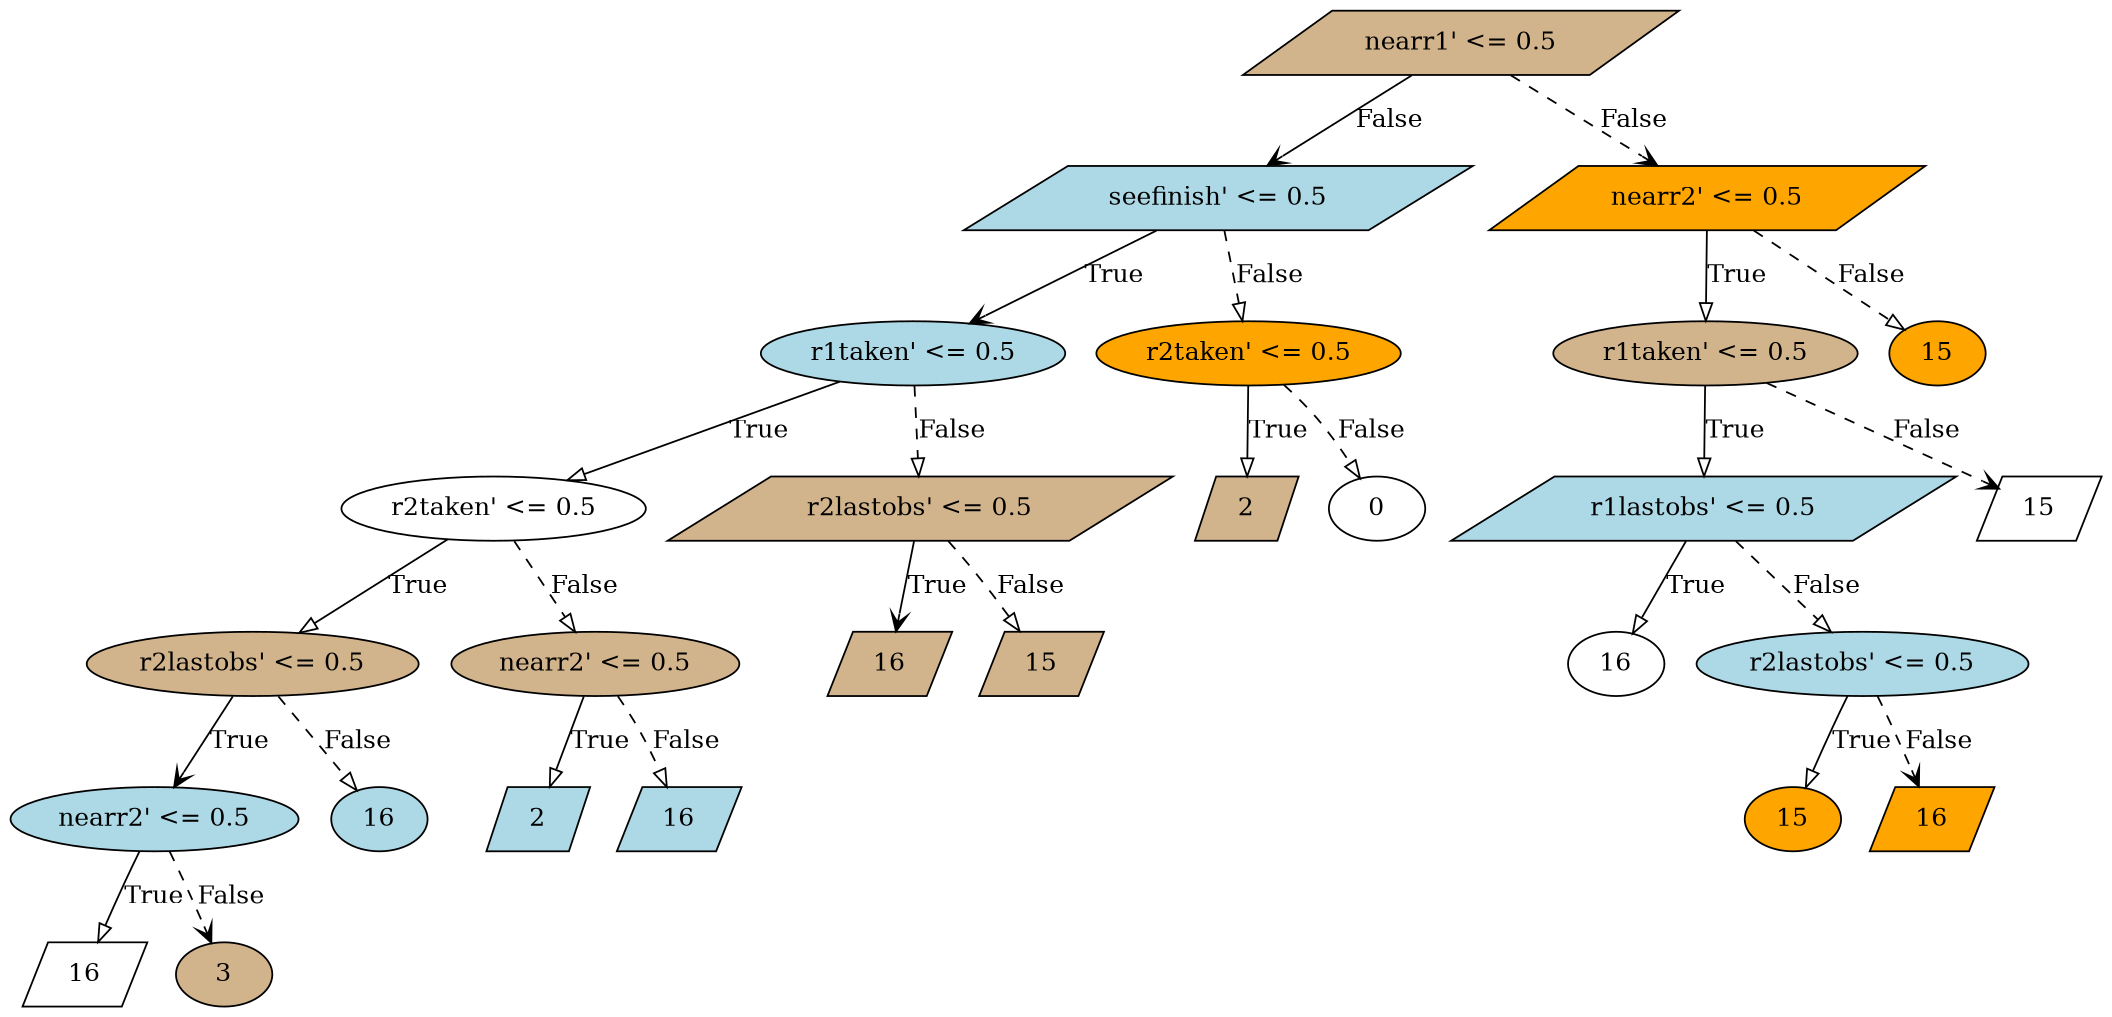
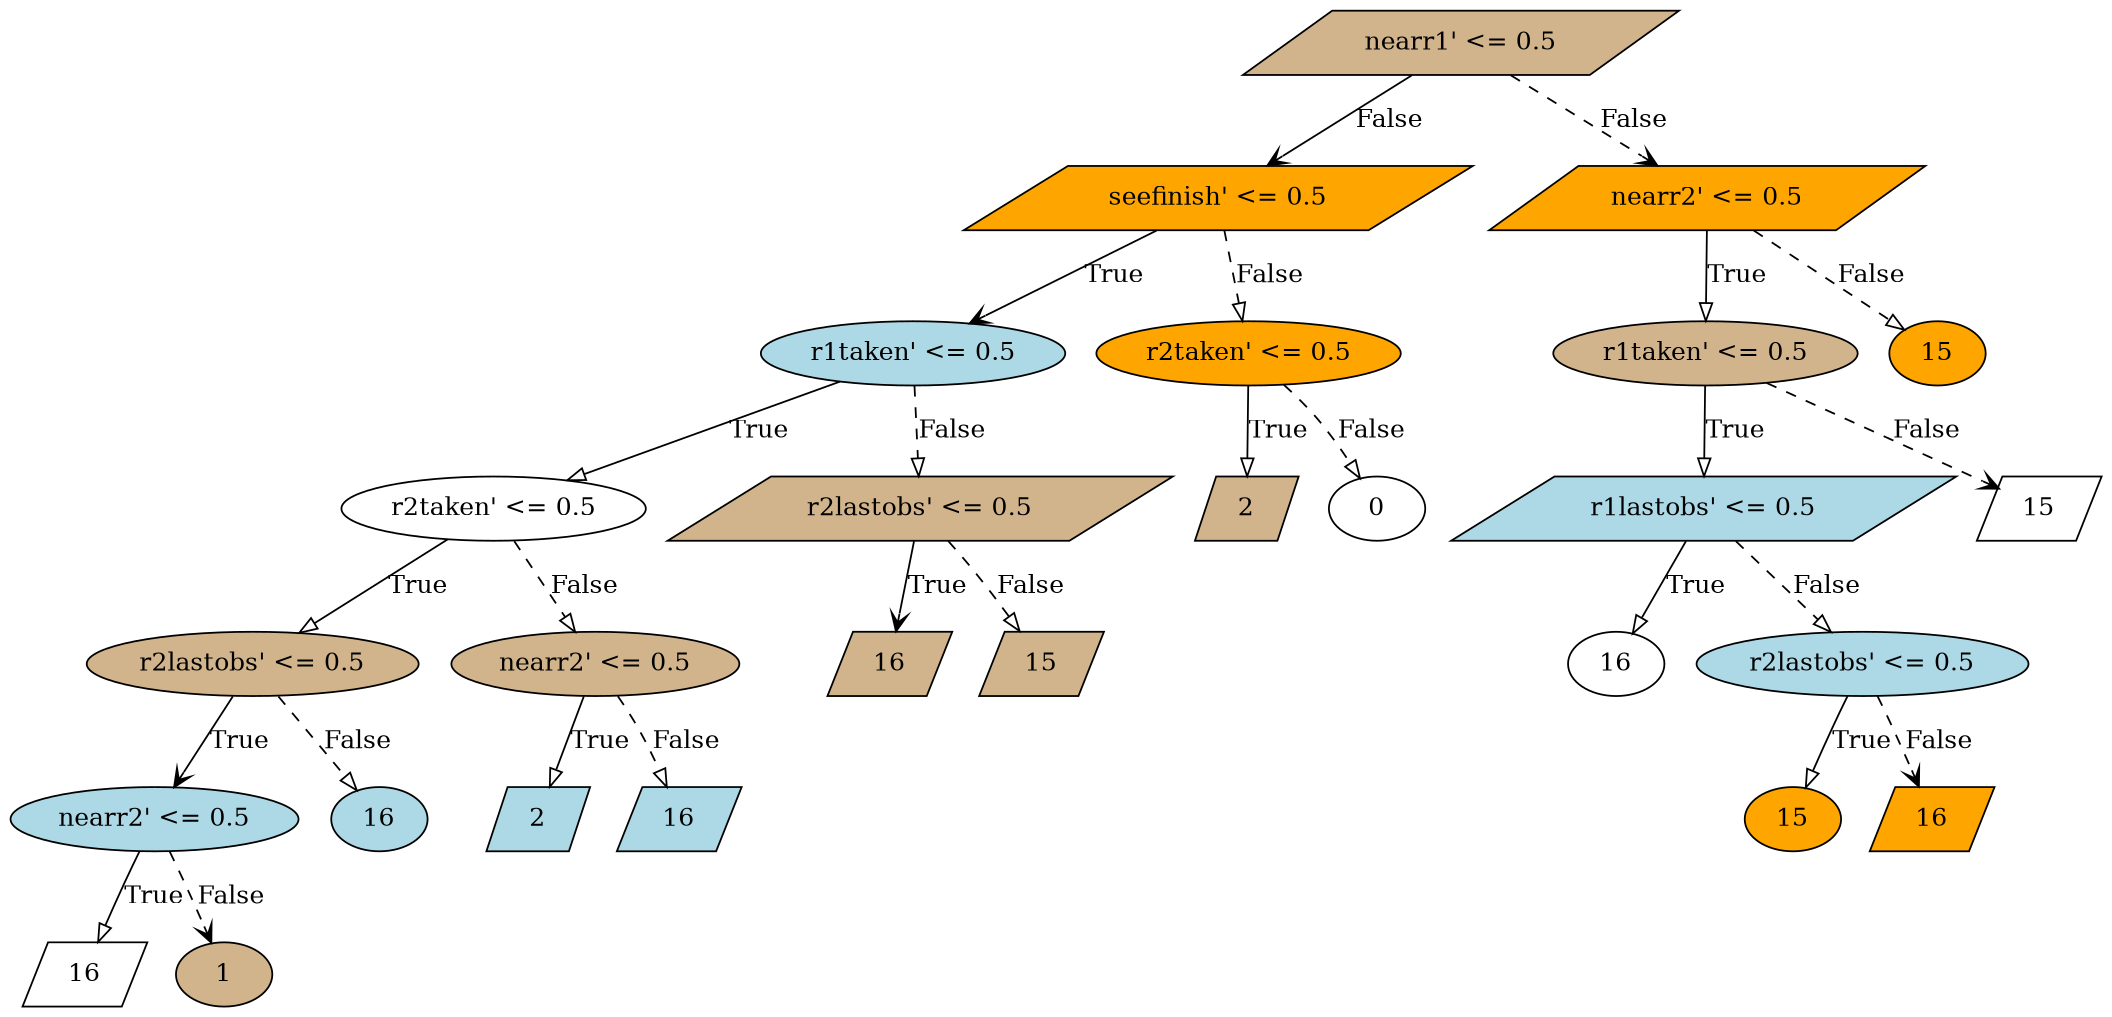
(1218, 198) -> (1218, 198)
(224, 974) -> (224, 974)
